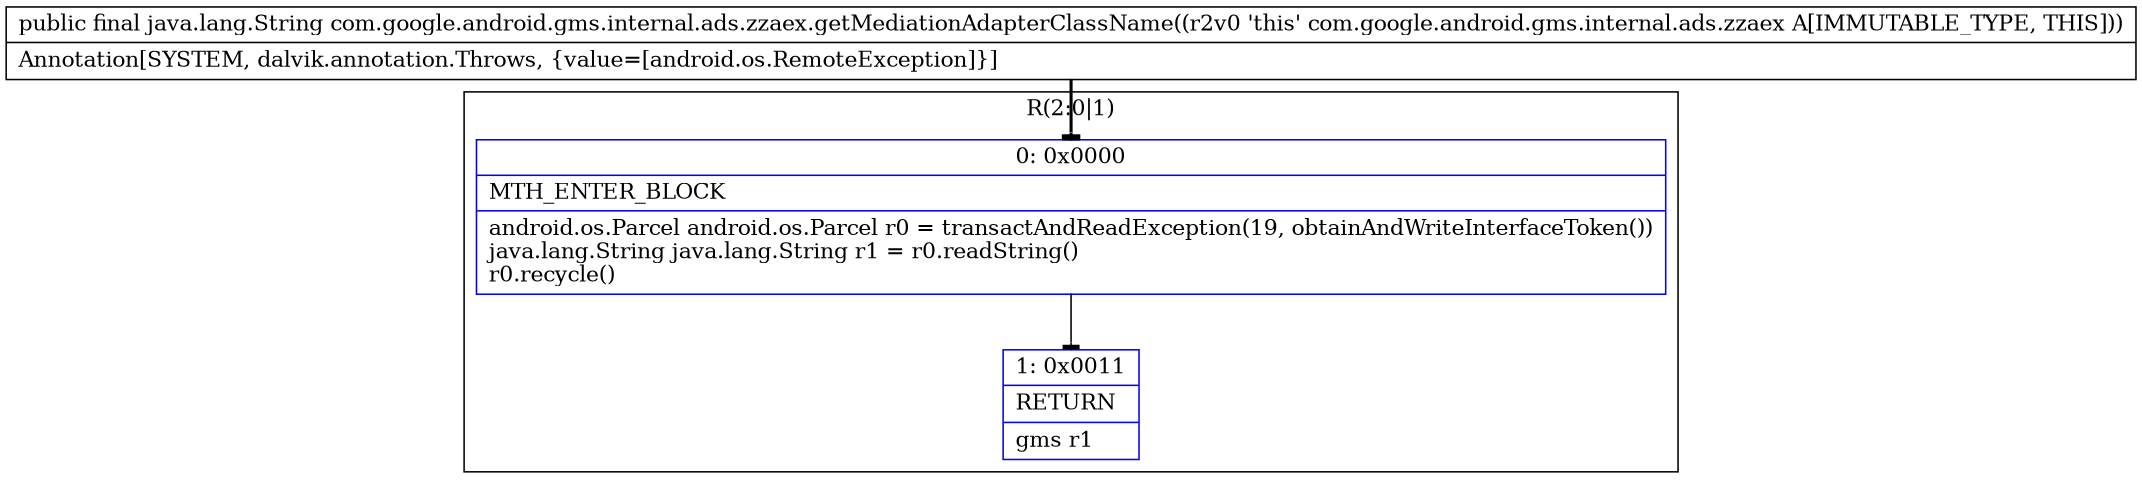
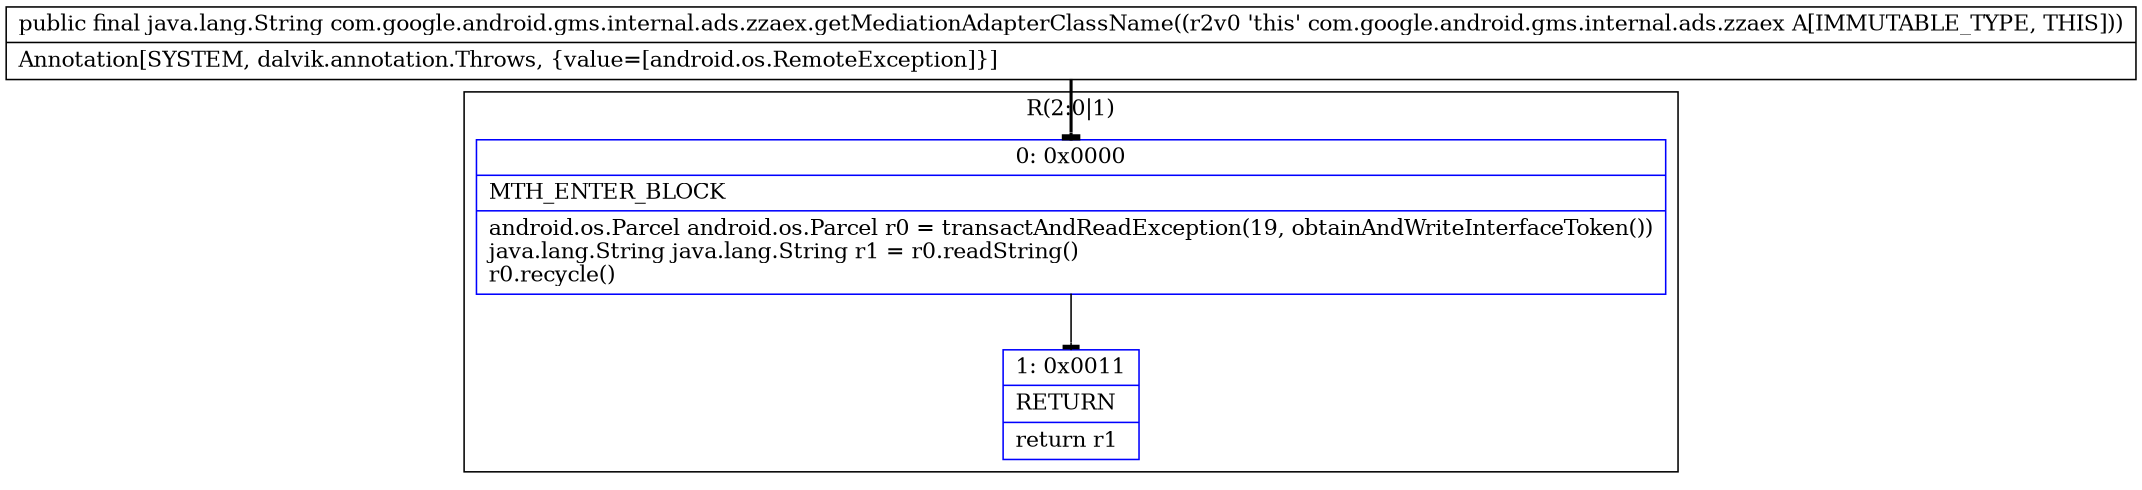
(1055, 440) -> (1067, 440)
